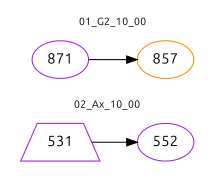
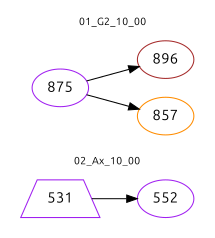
(60, 60) -> (60, 88)
none -> (166, 60)
